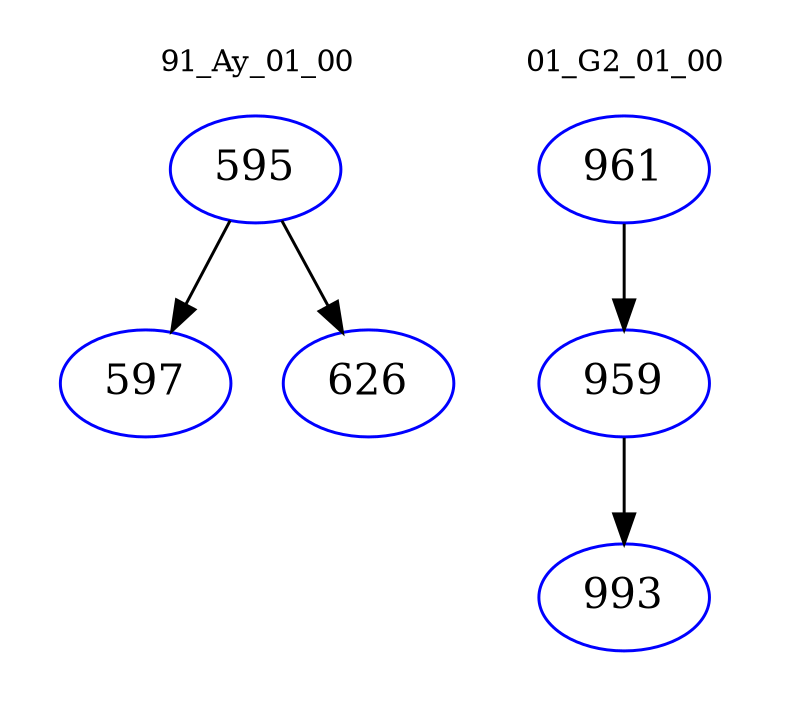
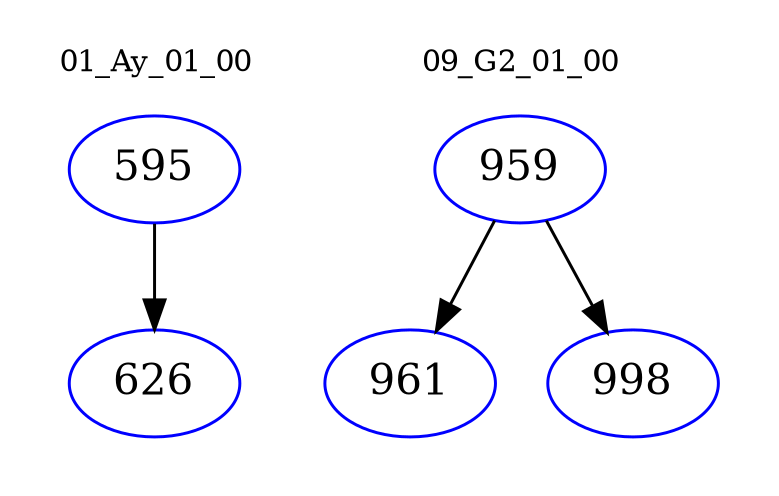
(257, 64) -> (156, 64)
(626, 64) -> (522, 64)
(624, 262) -> (473, 262)
(146, 383) -> none
(624, 597) -> (633, 383)
